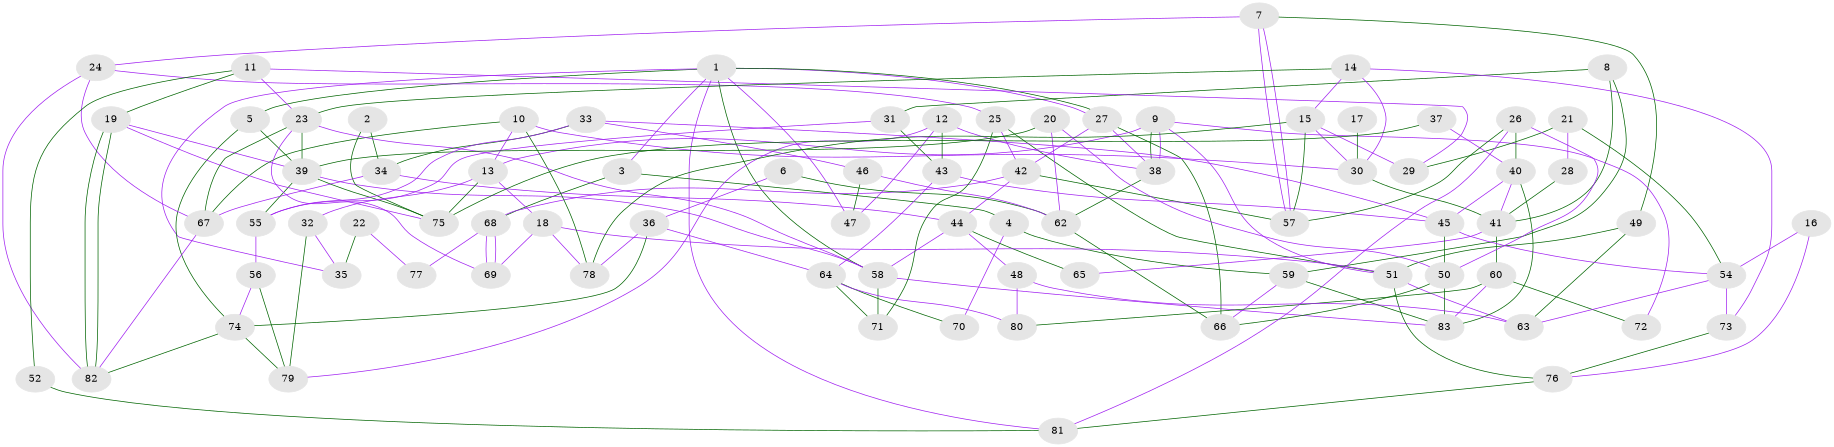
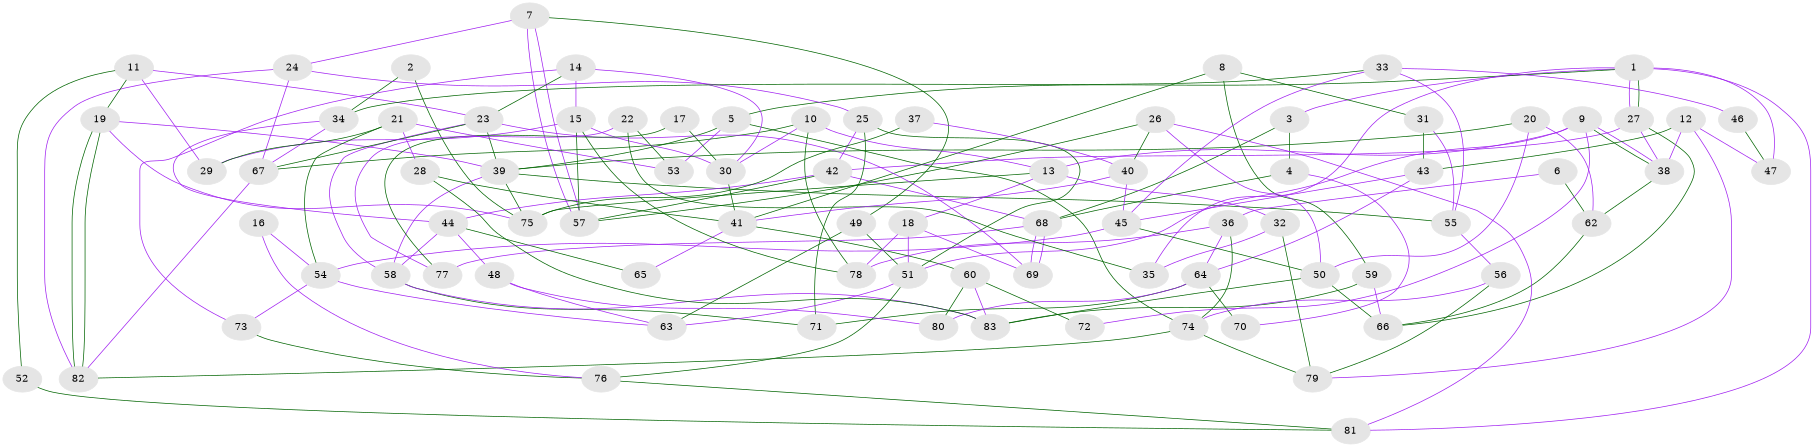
none -> (418, 145)
none -> (674, 172)
(754, 179) -> none
(964, 193) -> none
(1145, 260) -> (1155, 198)
(1530, 271) -> (661, 298)
